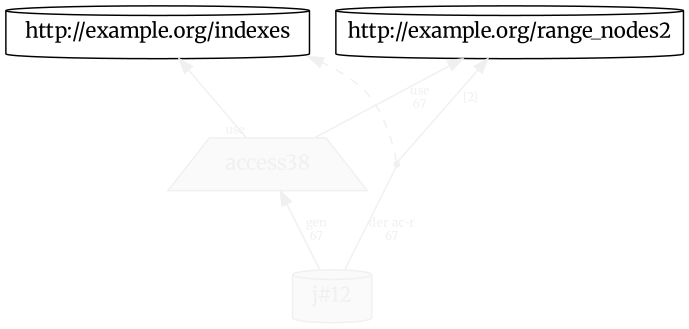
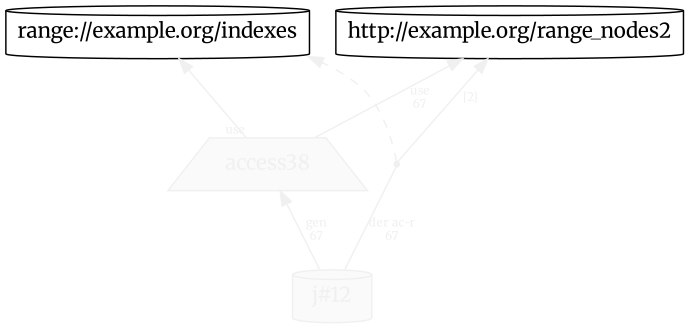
(158, 32) -> (158, 32)
